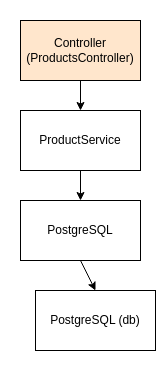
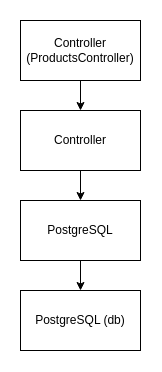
(81, 51) -> (81, 51)
(81, 141) -> (81, 141)
(96, 321) -> (81, 321)
